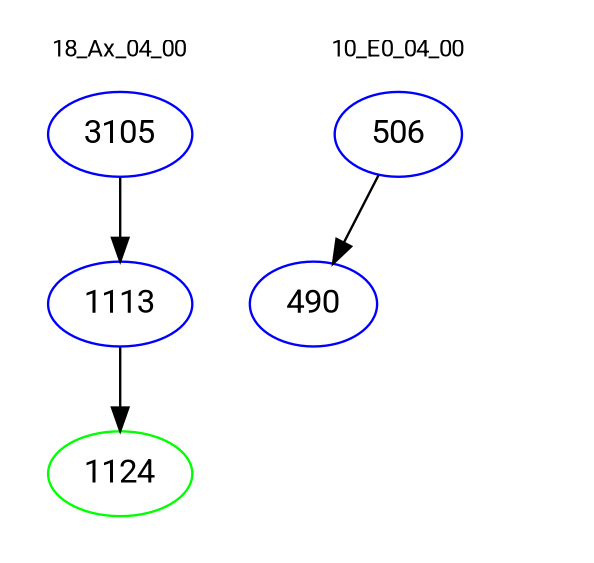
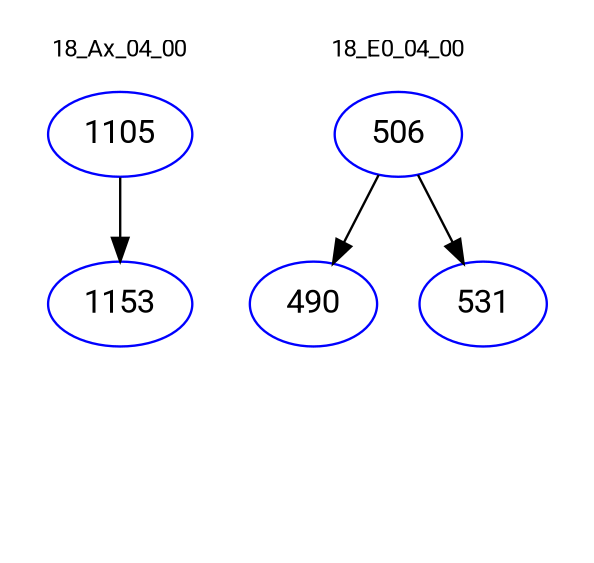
(398, 51) -> (398, 51)
(120, 134) -> (120, 134)
(120, 304) -> (120, 304)
none -> (483, 304)
(120, 474) -> none
